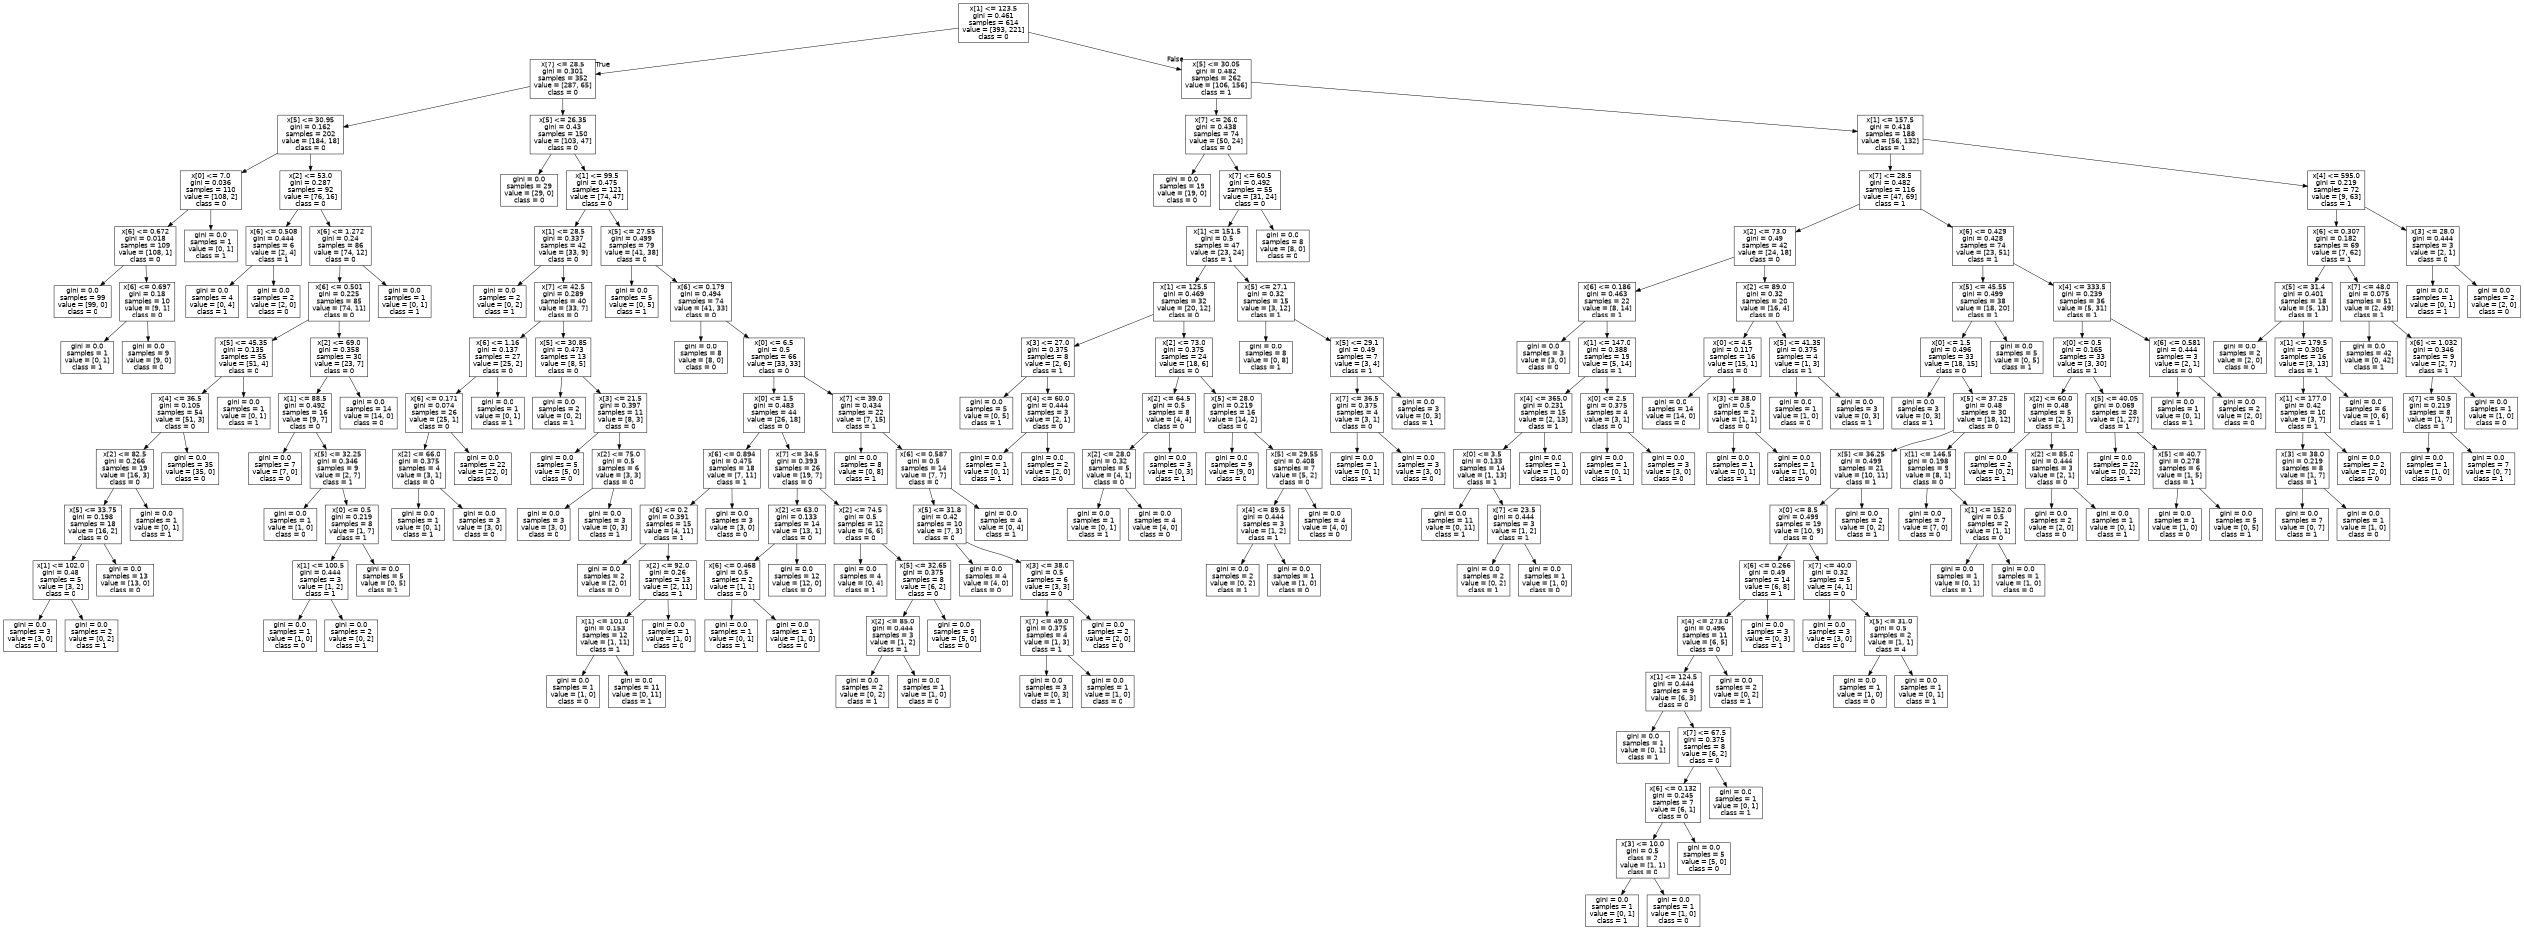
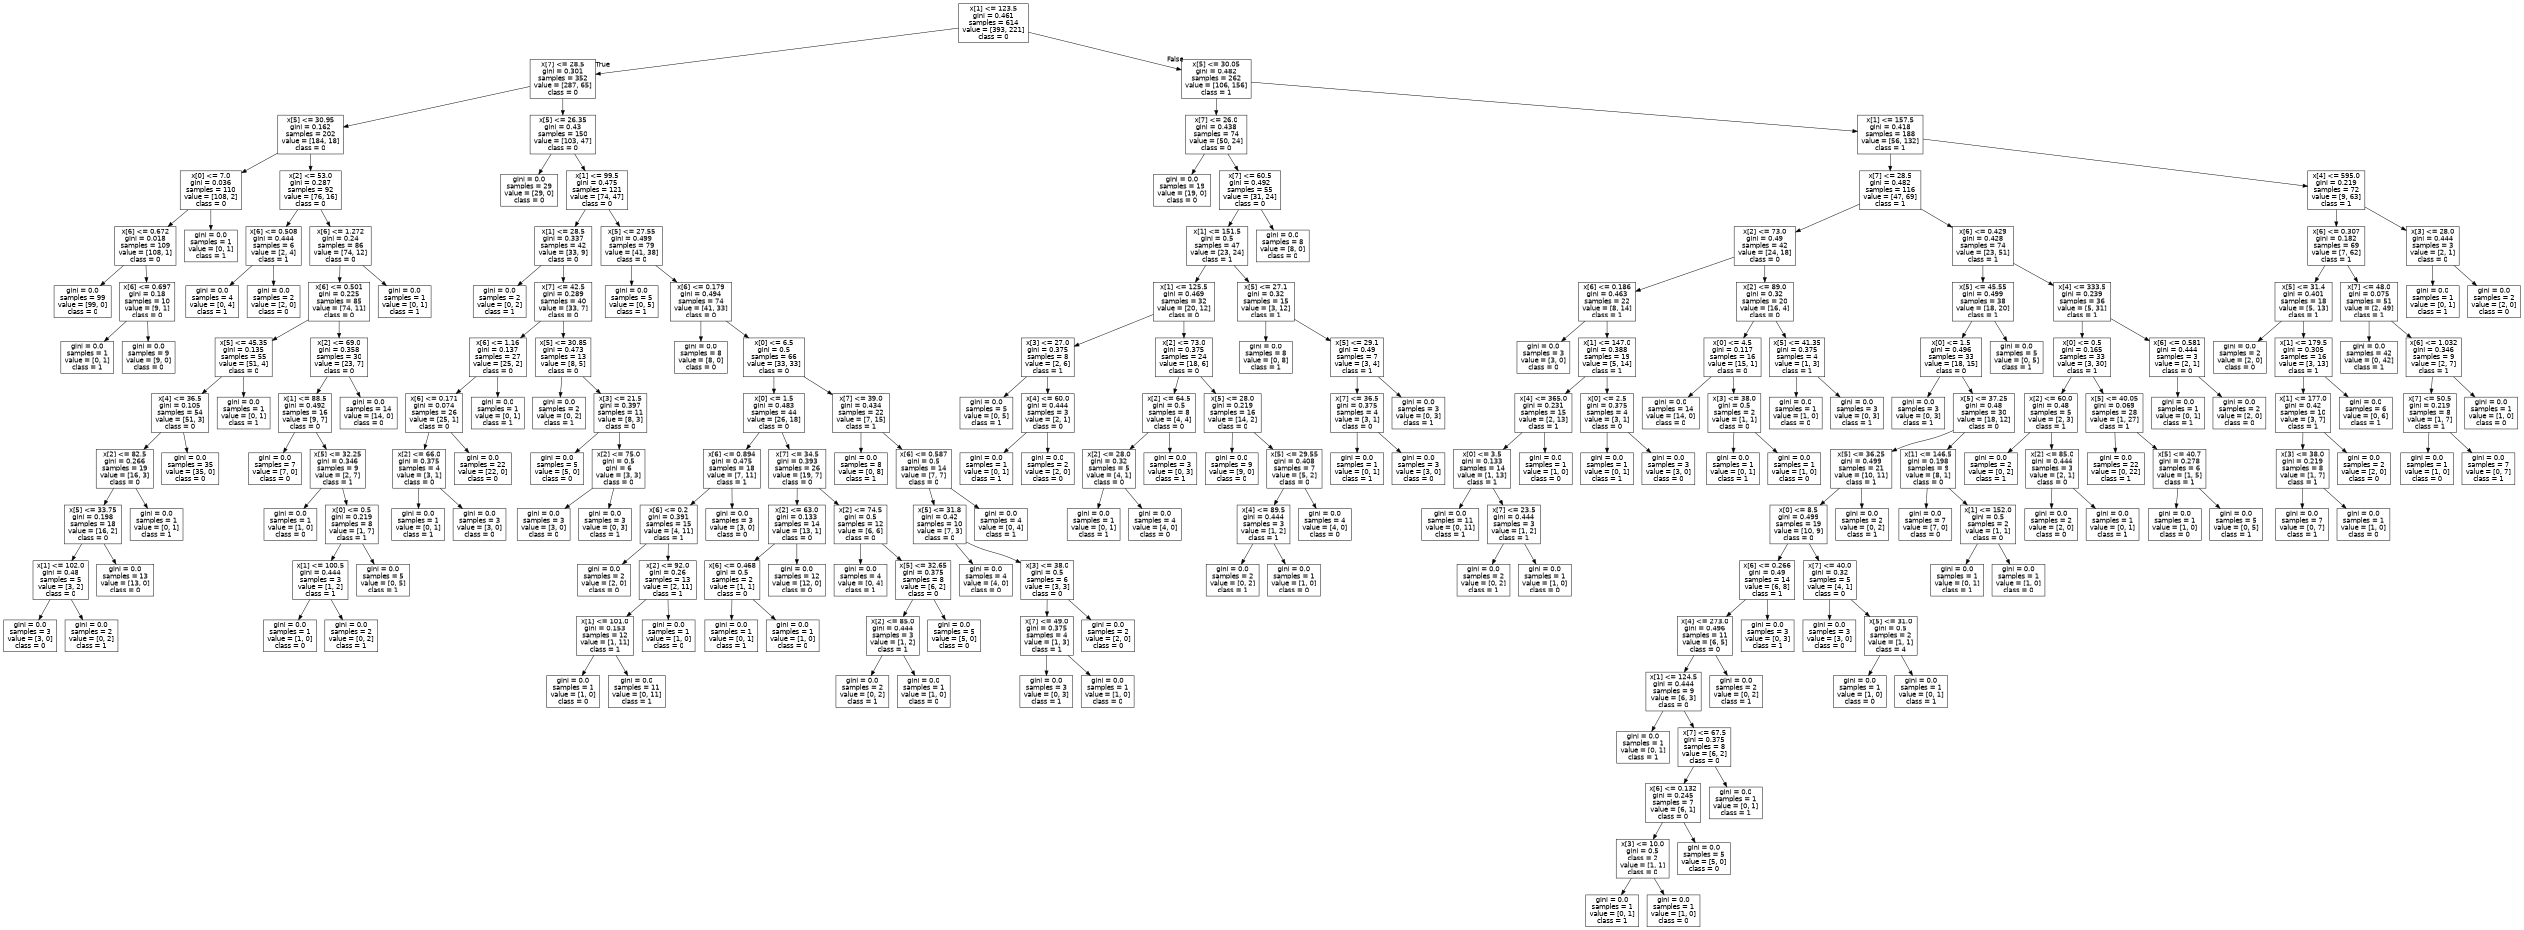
(619, 469) -> (619, 469)
